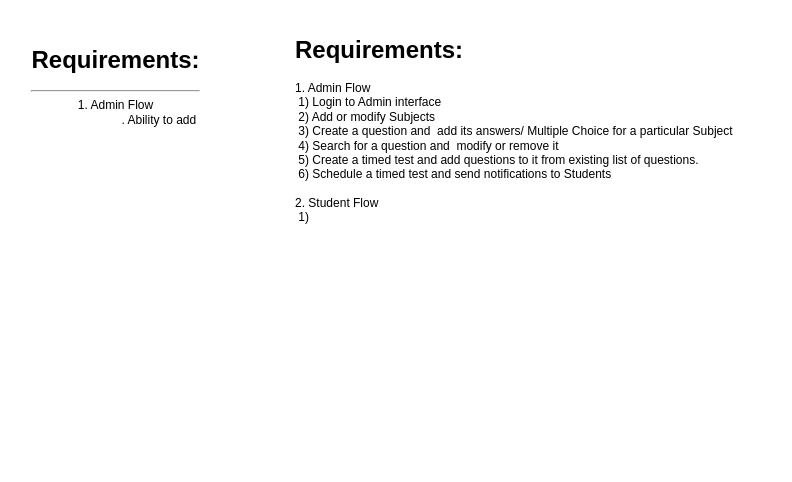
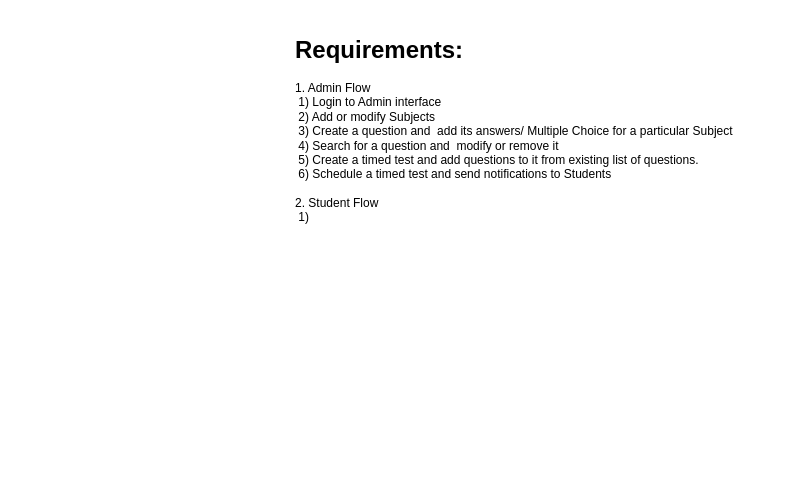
(116, 86) -> none
